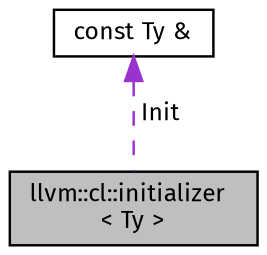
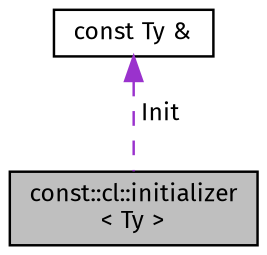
(134, 208) -> (134, 208)
